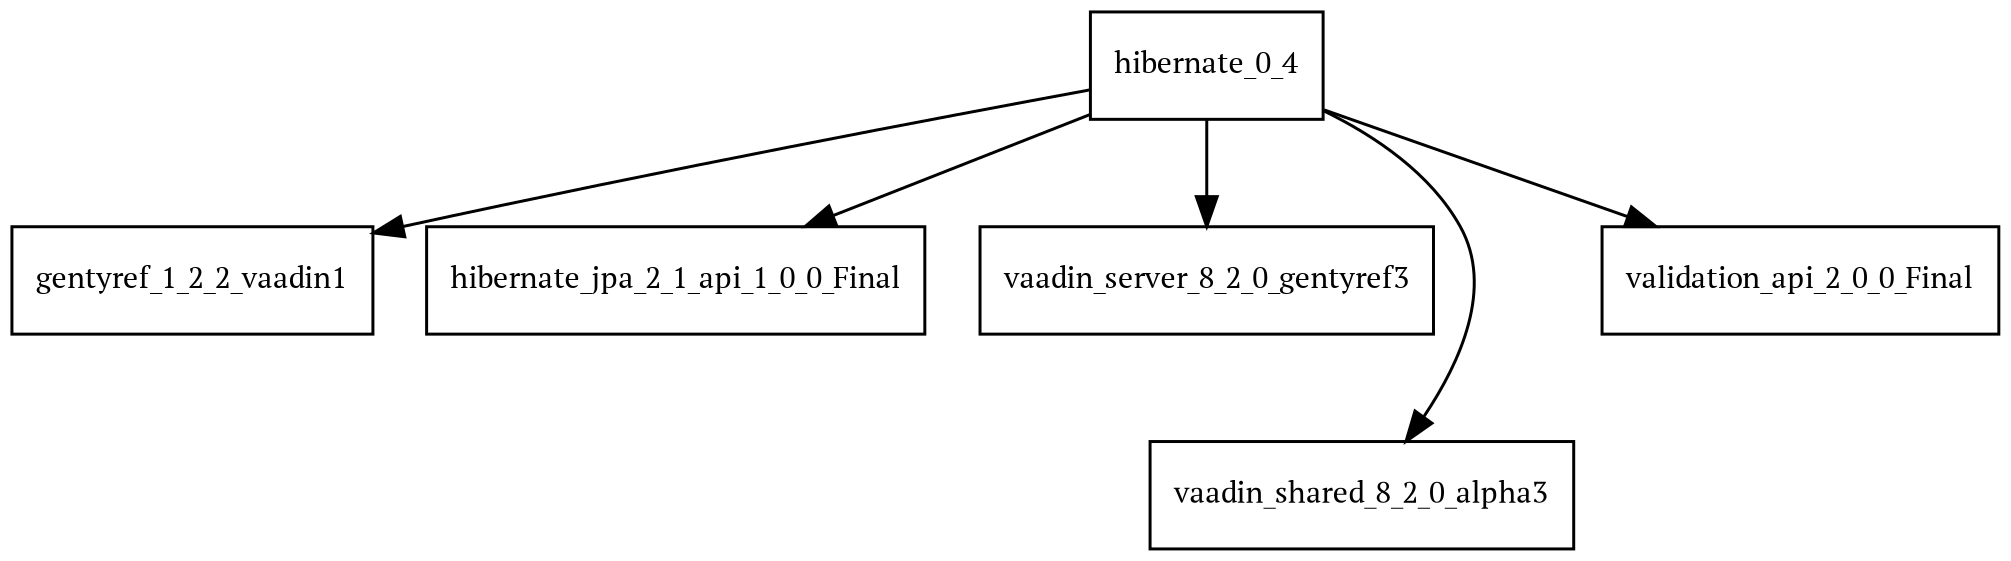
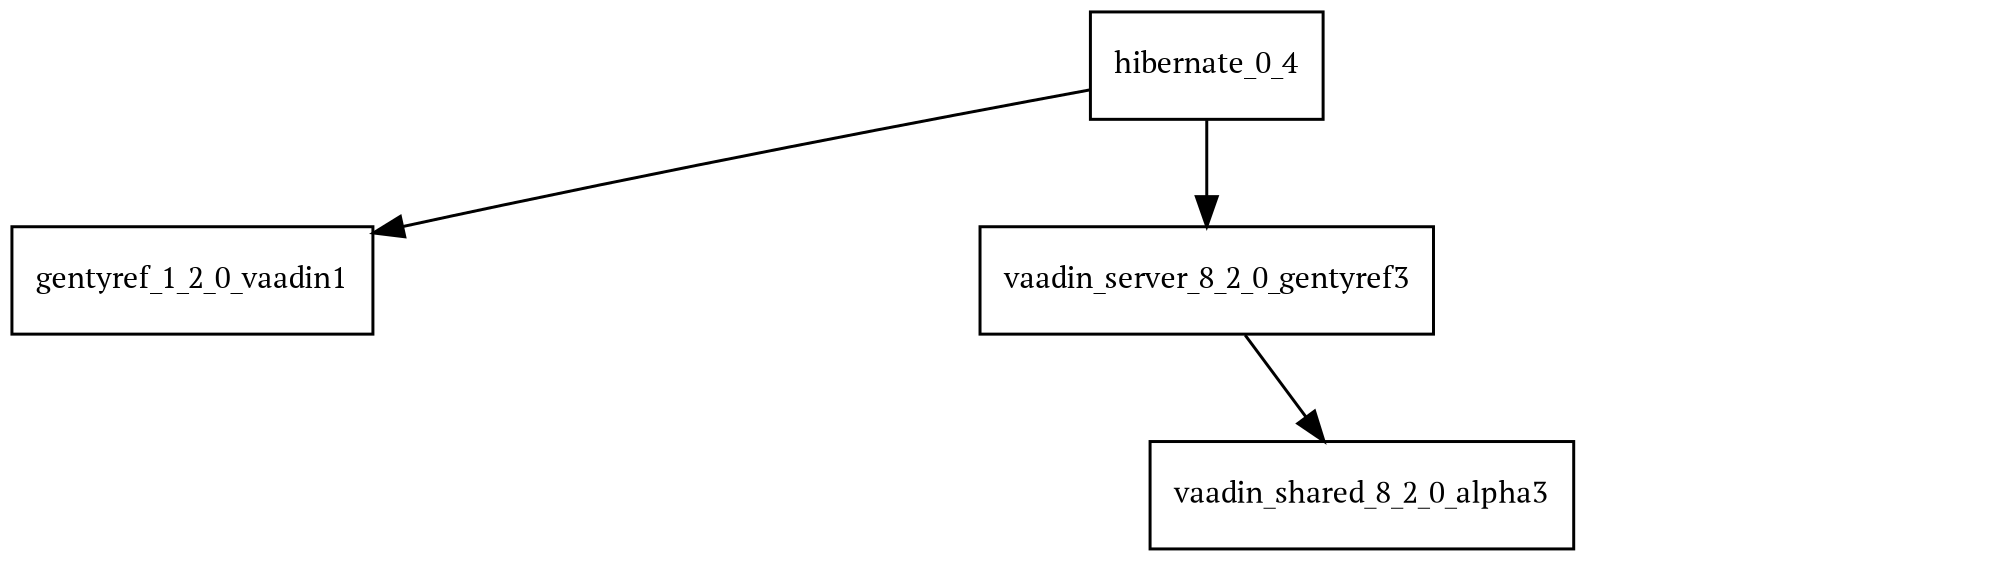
(1464, 236) -> (1276, 376)
(192, 280) -> (192, 280)
(676, 280) -> none
(1800, 280) -> none
